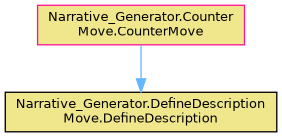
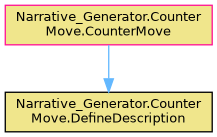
(141, 112) -> (109, 112)
